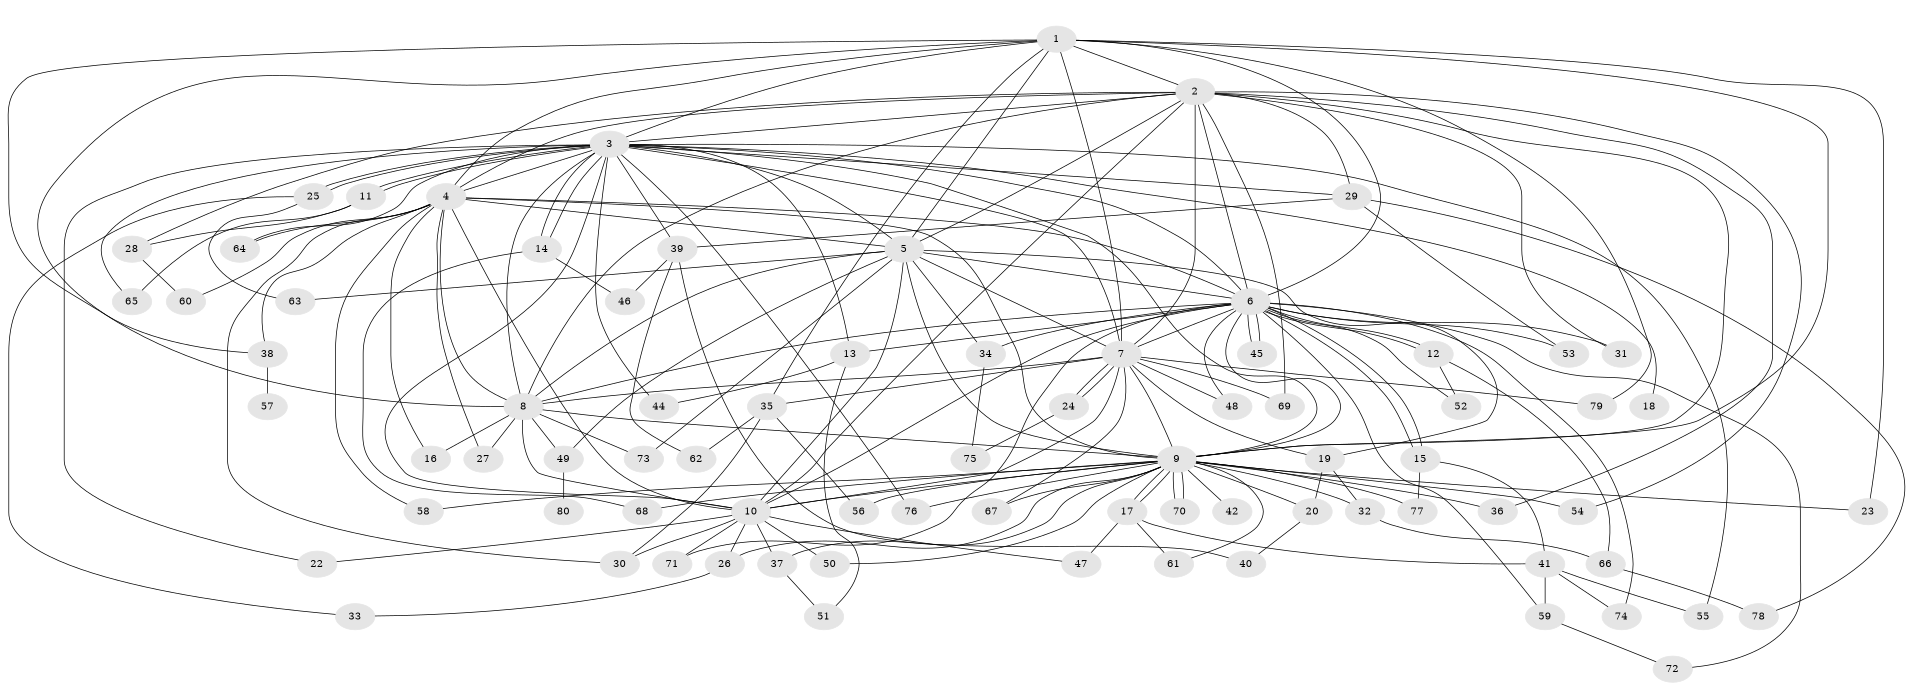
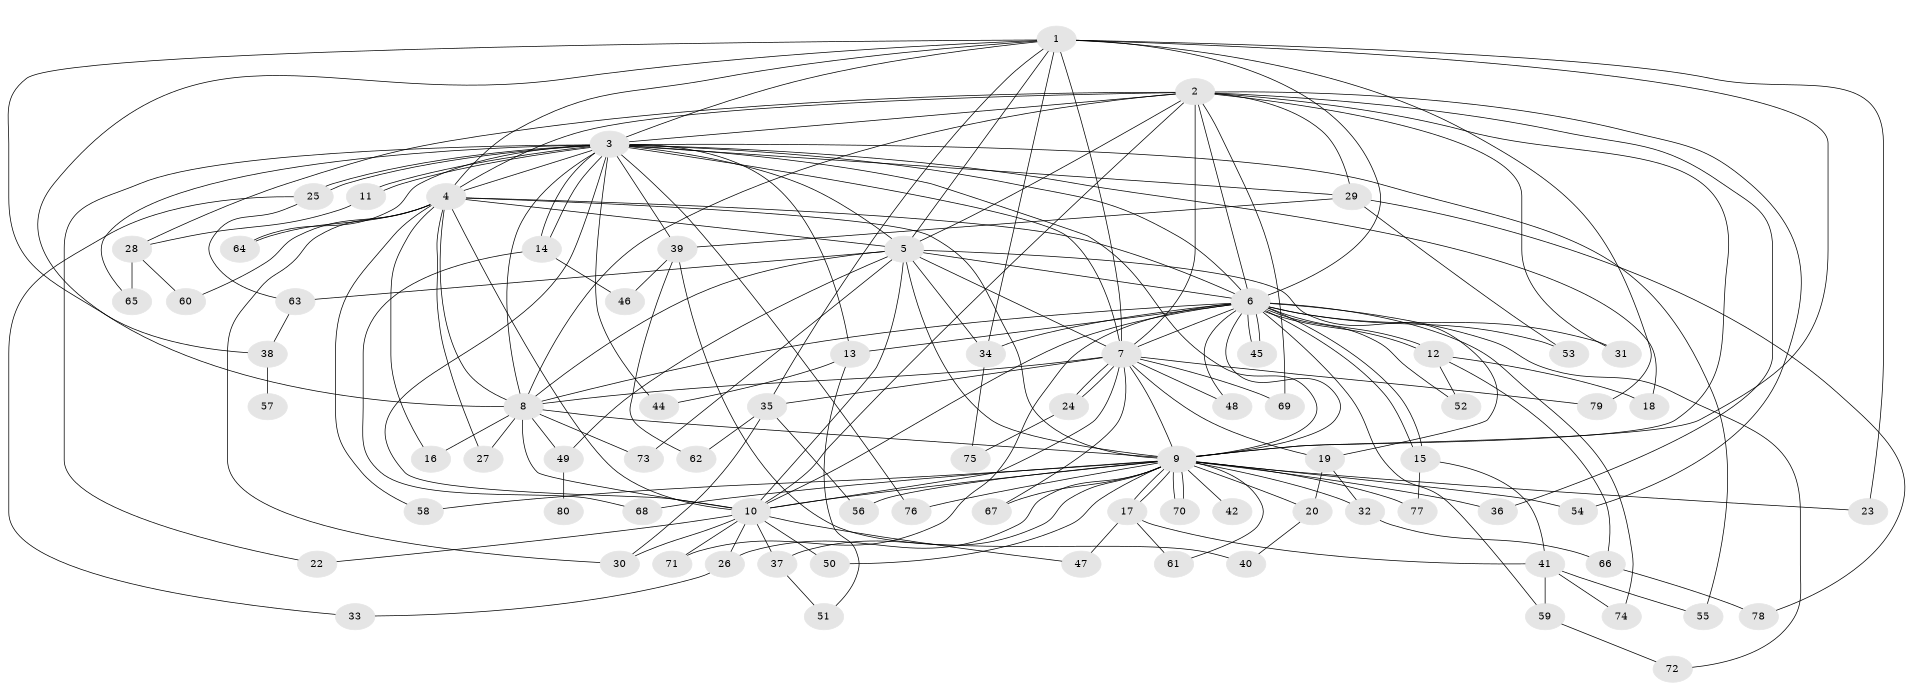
(1126, 65) -> (1021, 197)
(206, 240) -> (132, 276)
(325, 258) -> (281, 328)
none -> (1545, 373)
